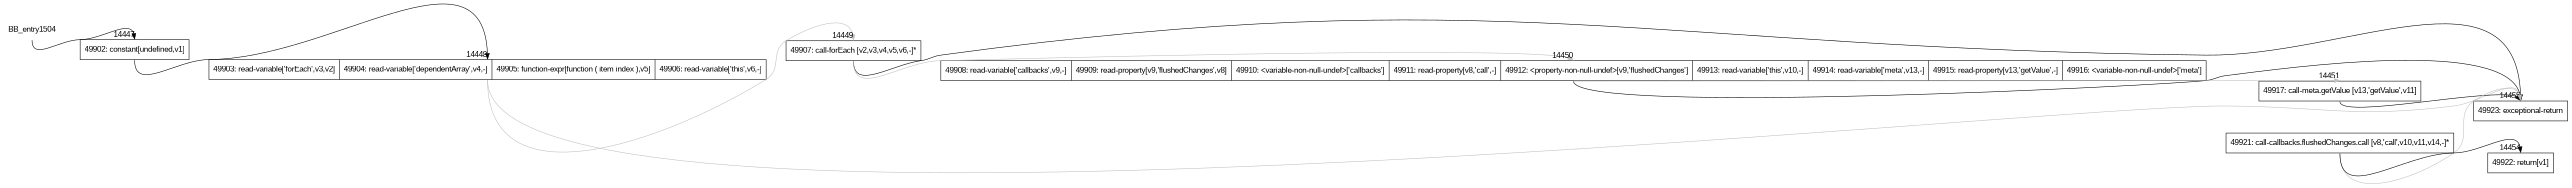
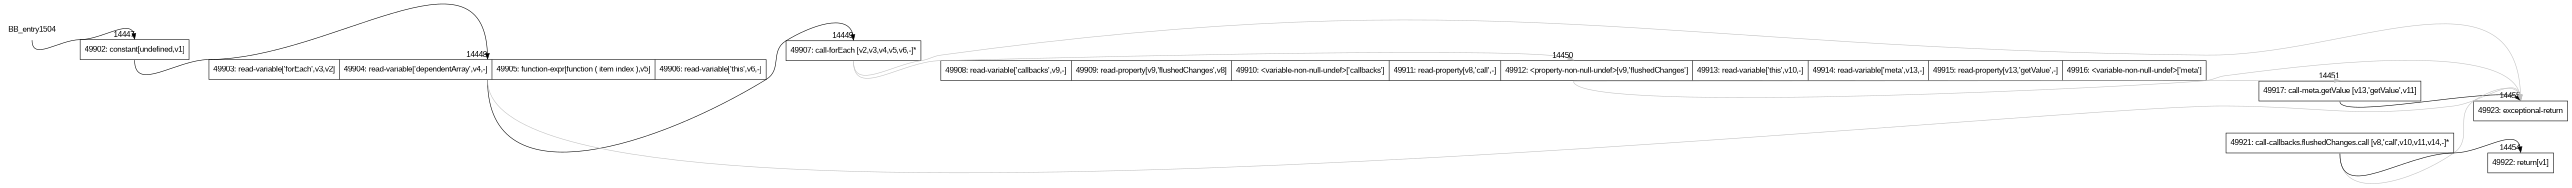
(1703, 32) -> (1703, 32)
(2052, 89) -> (2052, 89)
(670, 127) -> (670, 127)
